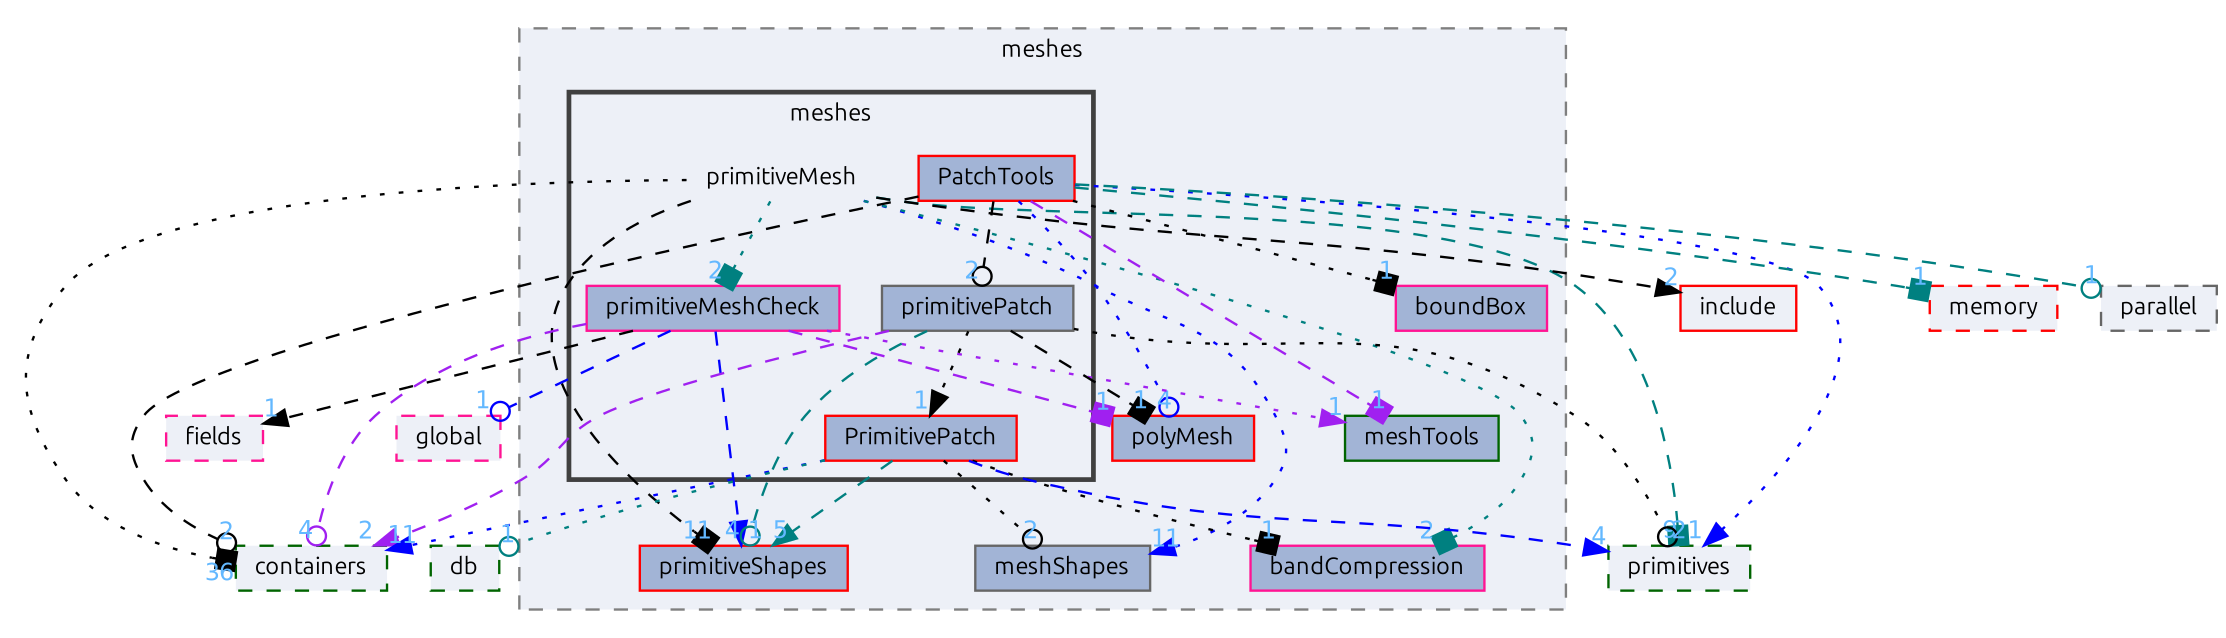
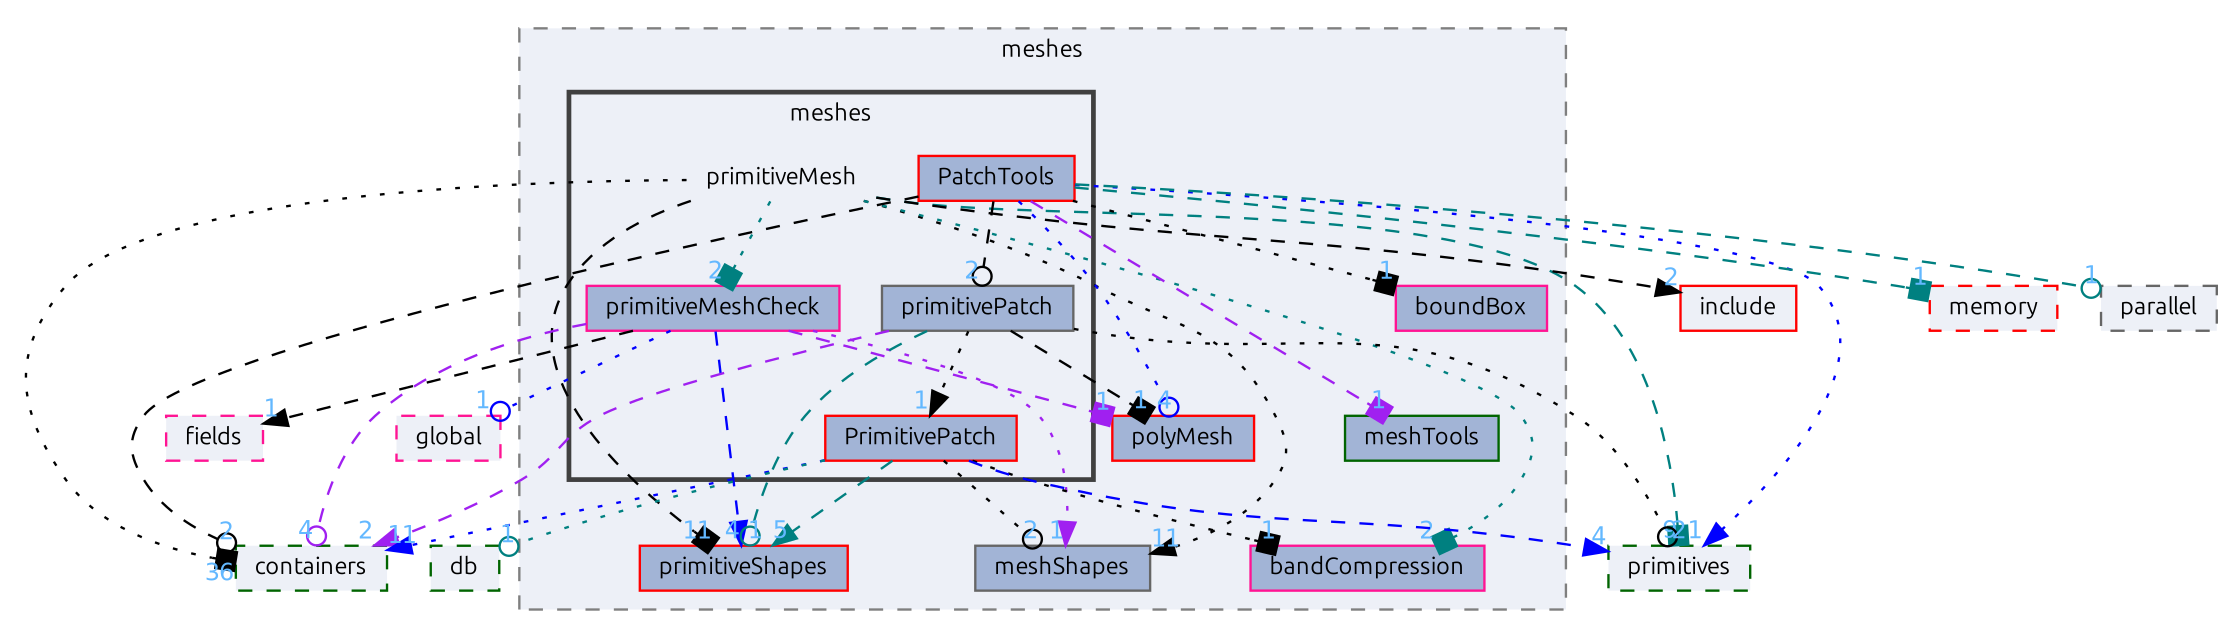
(1174, 321) -> (1174, 321)
(1037, 368) -> (1036, 413)
(590, 369) -> (590, 369)
